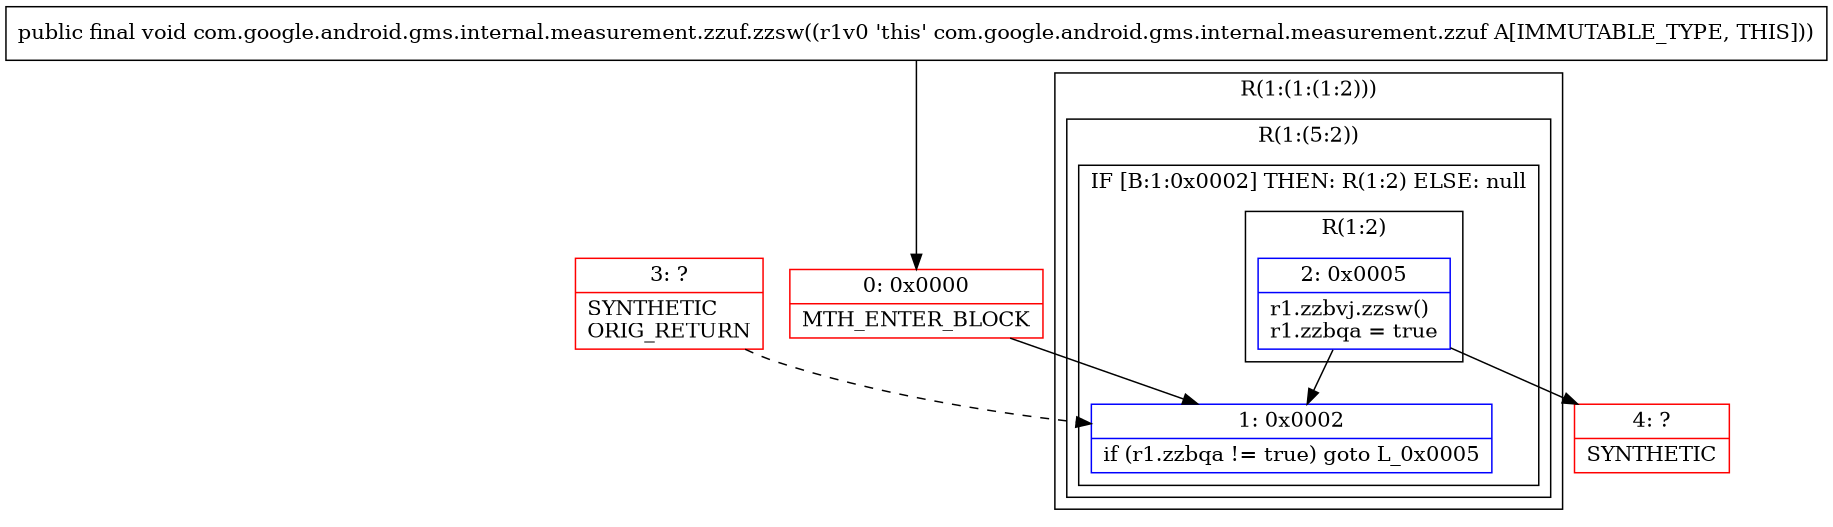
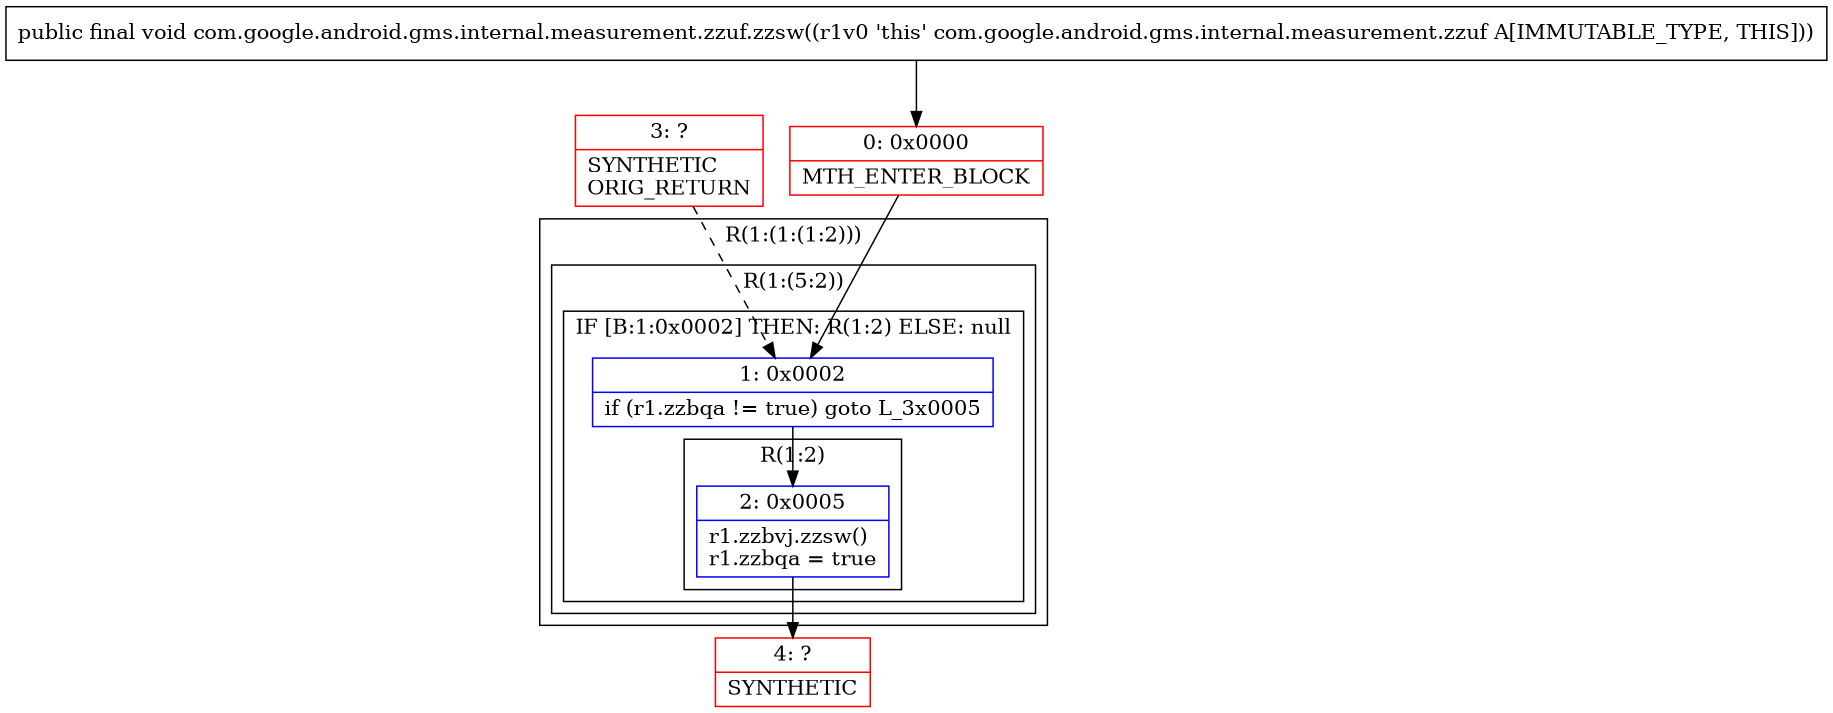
(1323, 371) -> (793, 449)
(1292, 455) -> (793, 409)
